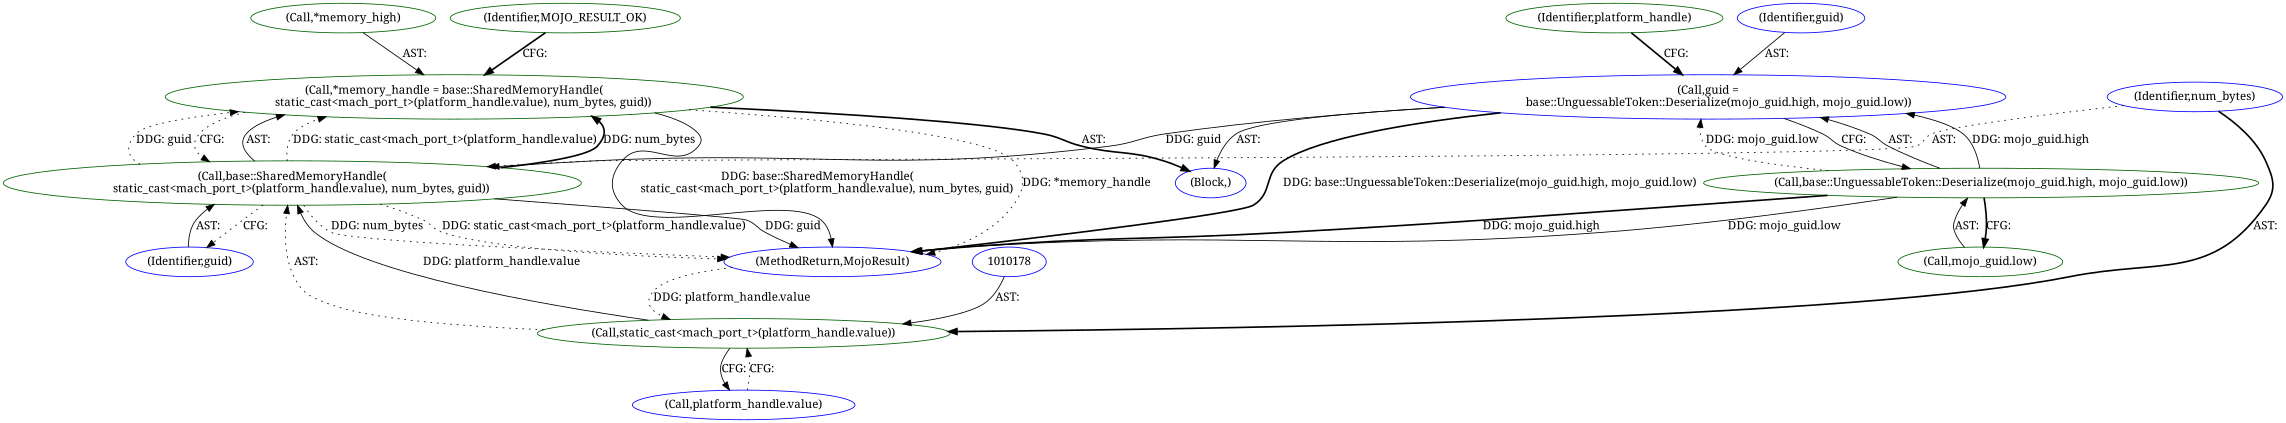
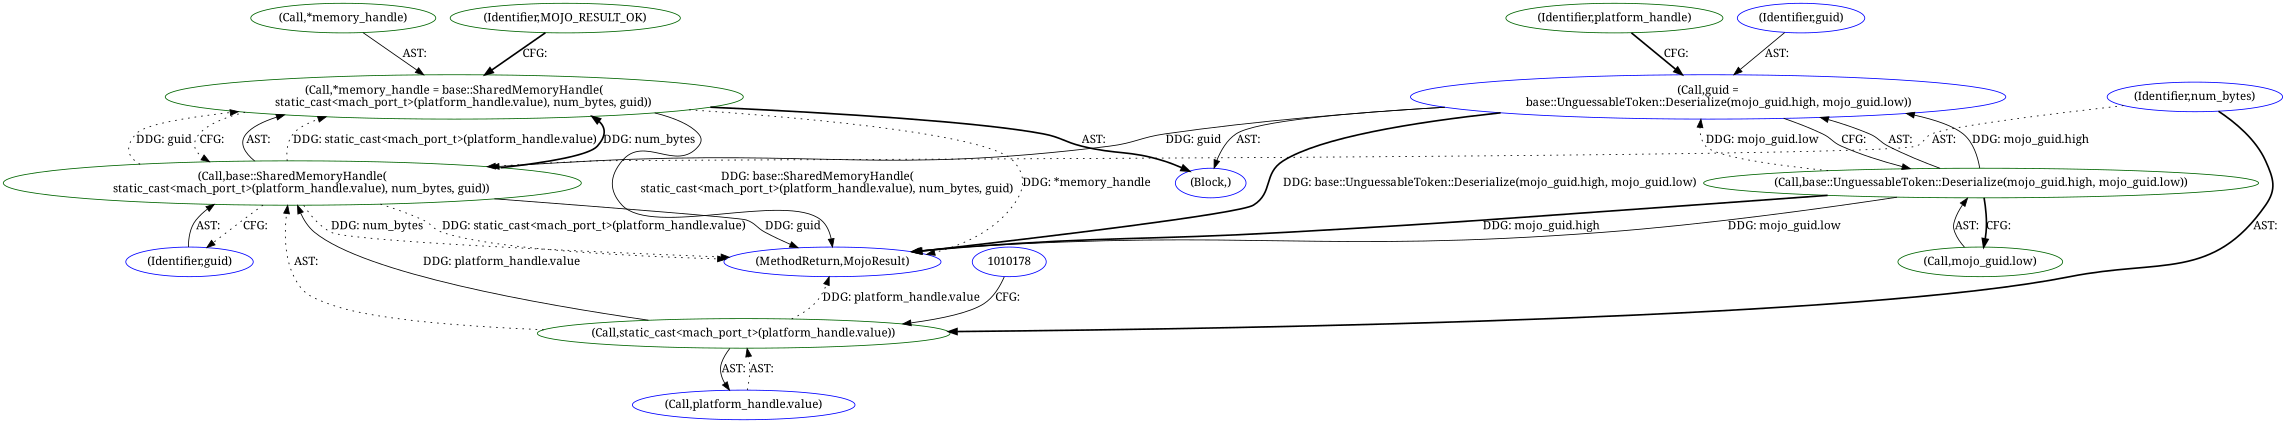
(343, 18) -> (343, 18)
(675, 279) -> (813, 305)
(1009, 298) -> (1009, 298)
(735, 369) -> (735, 369)
(763, 369) -> (763, 369)
